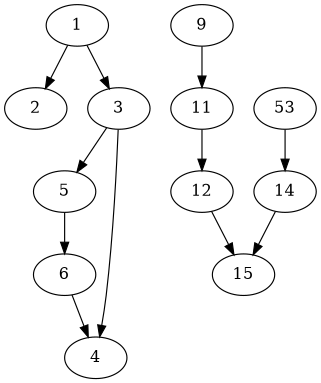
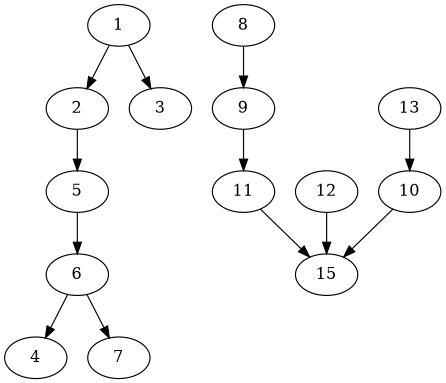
none -> (244, 25)
(285, 108) -> (410, 108)
(202, 144) -> (281, 229)
(95, 145) -> (77, 144)
(285, 192) -> (410, 192)
(113, 228) -> none
none -> (119, 358)
